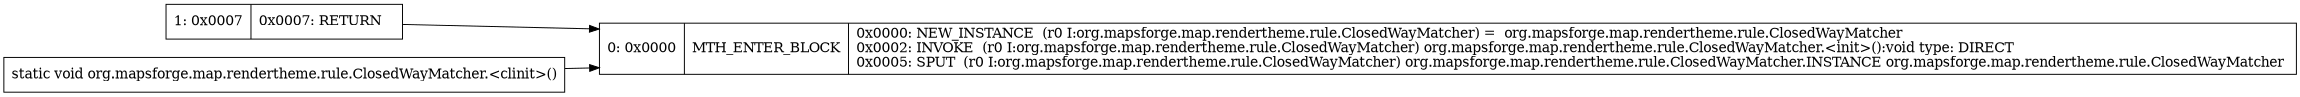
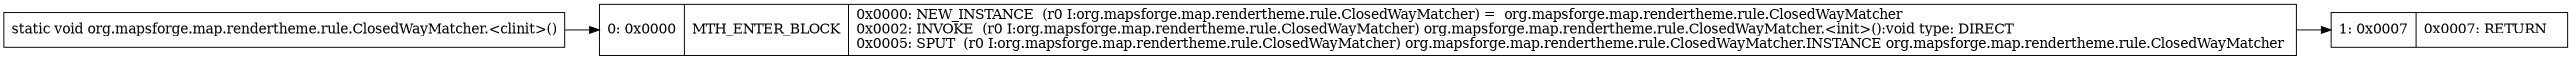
(496, 27) -> (2309, 30)
